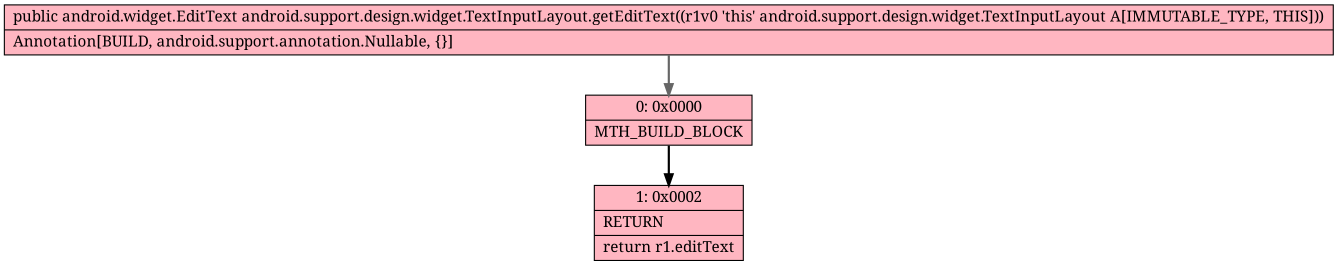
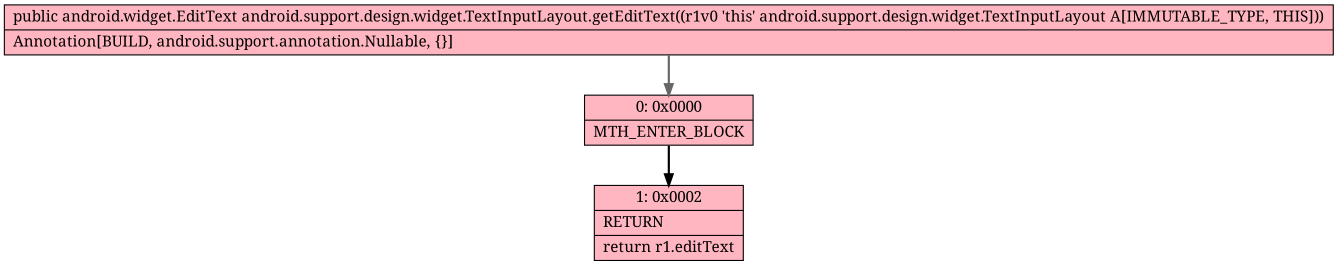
(669, 132) -> (669, 132)
